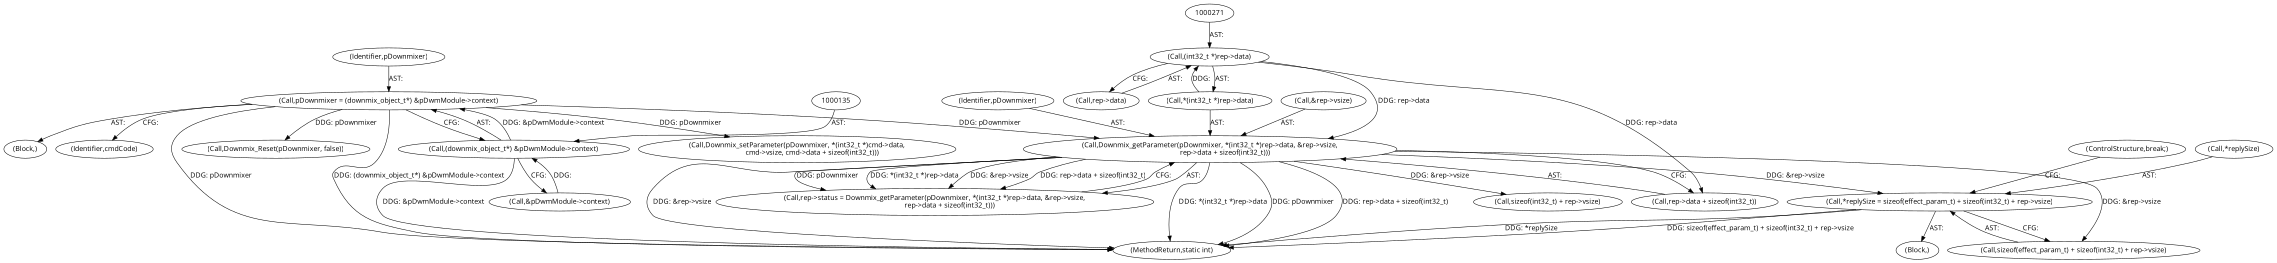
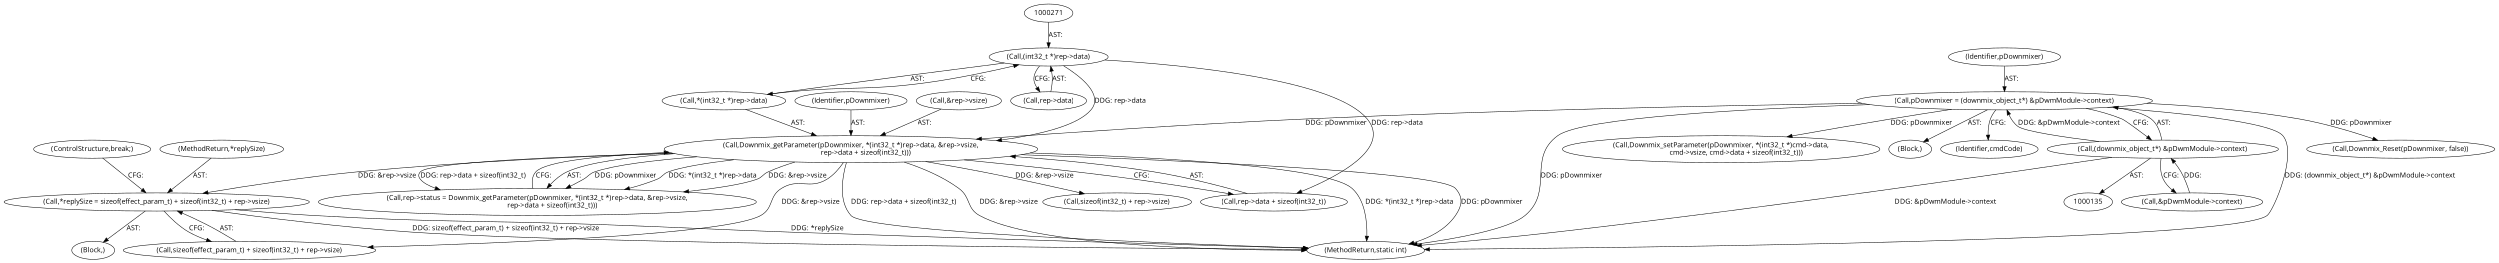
(1203, 79) -> (979, 79)
(699, 135) -> (2127, 175)
(2234, 149) -> (222, 149)
